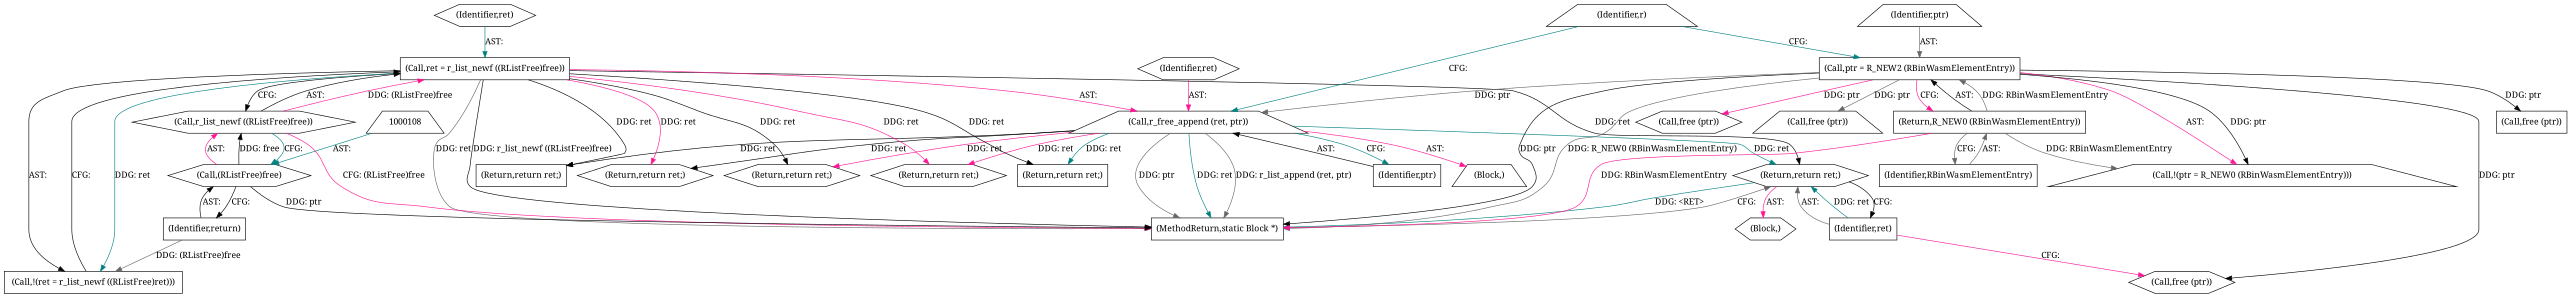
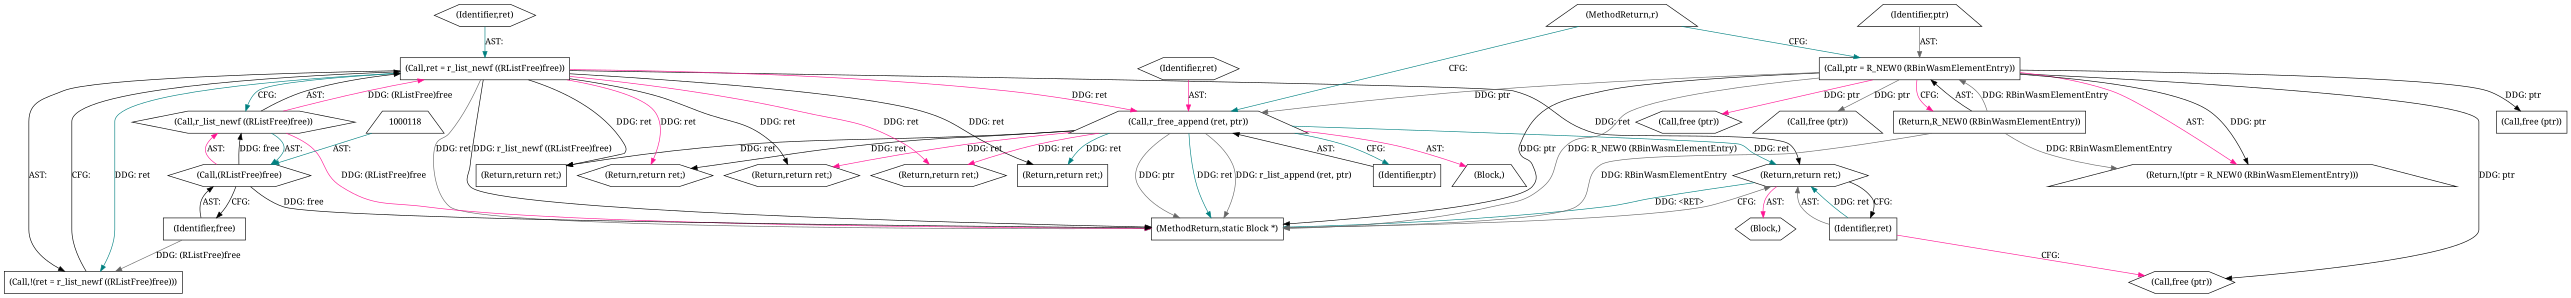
(1622, 15) -> (1622, 15)
(1920, 69) -> (1920, 69)
(320, 79) -> (320, 79)
(1090, 95) -> (1090, 95)
(405, 122) -> (405, 122)
(295, 149) -> (295, 149)
(1599, 166) -> (1599, 166)
(384, 176) -> (384, 176)
(1958, 176) -> none
(2252, 176) -> (2252, 176)
(304, 202) -> (304, 202)
(204, 229) -> (204, 229)
(93, 282) -> (93, 282)
